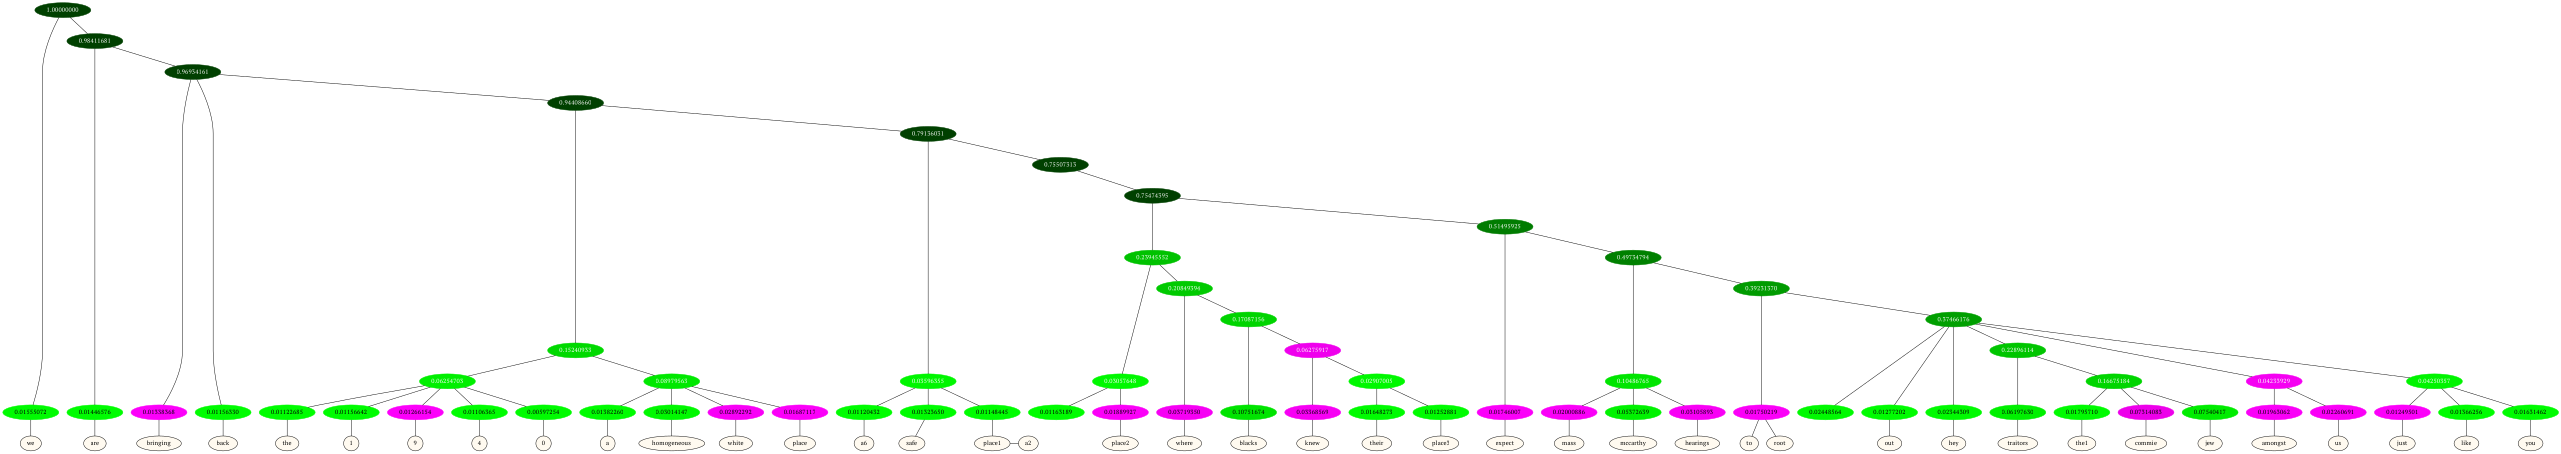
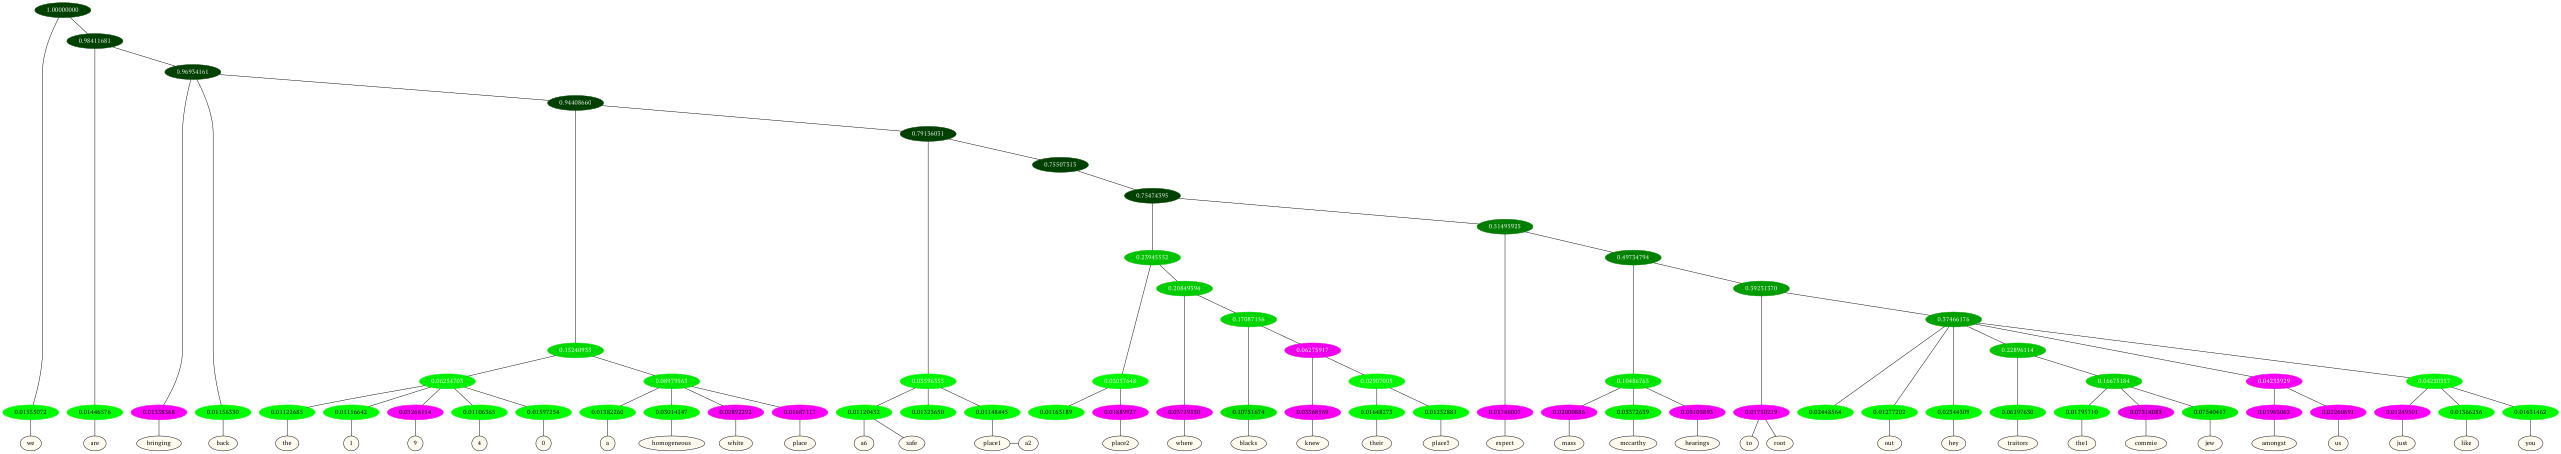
(544, 412) -> (544, 412)
(920, 428) -> (889, 429)
